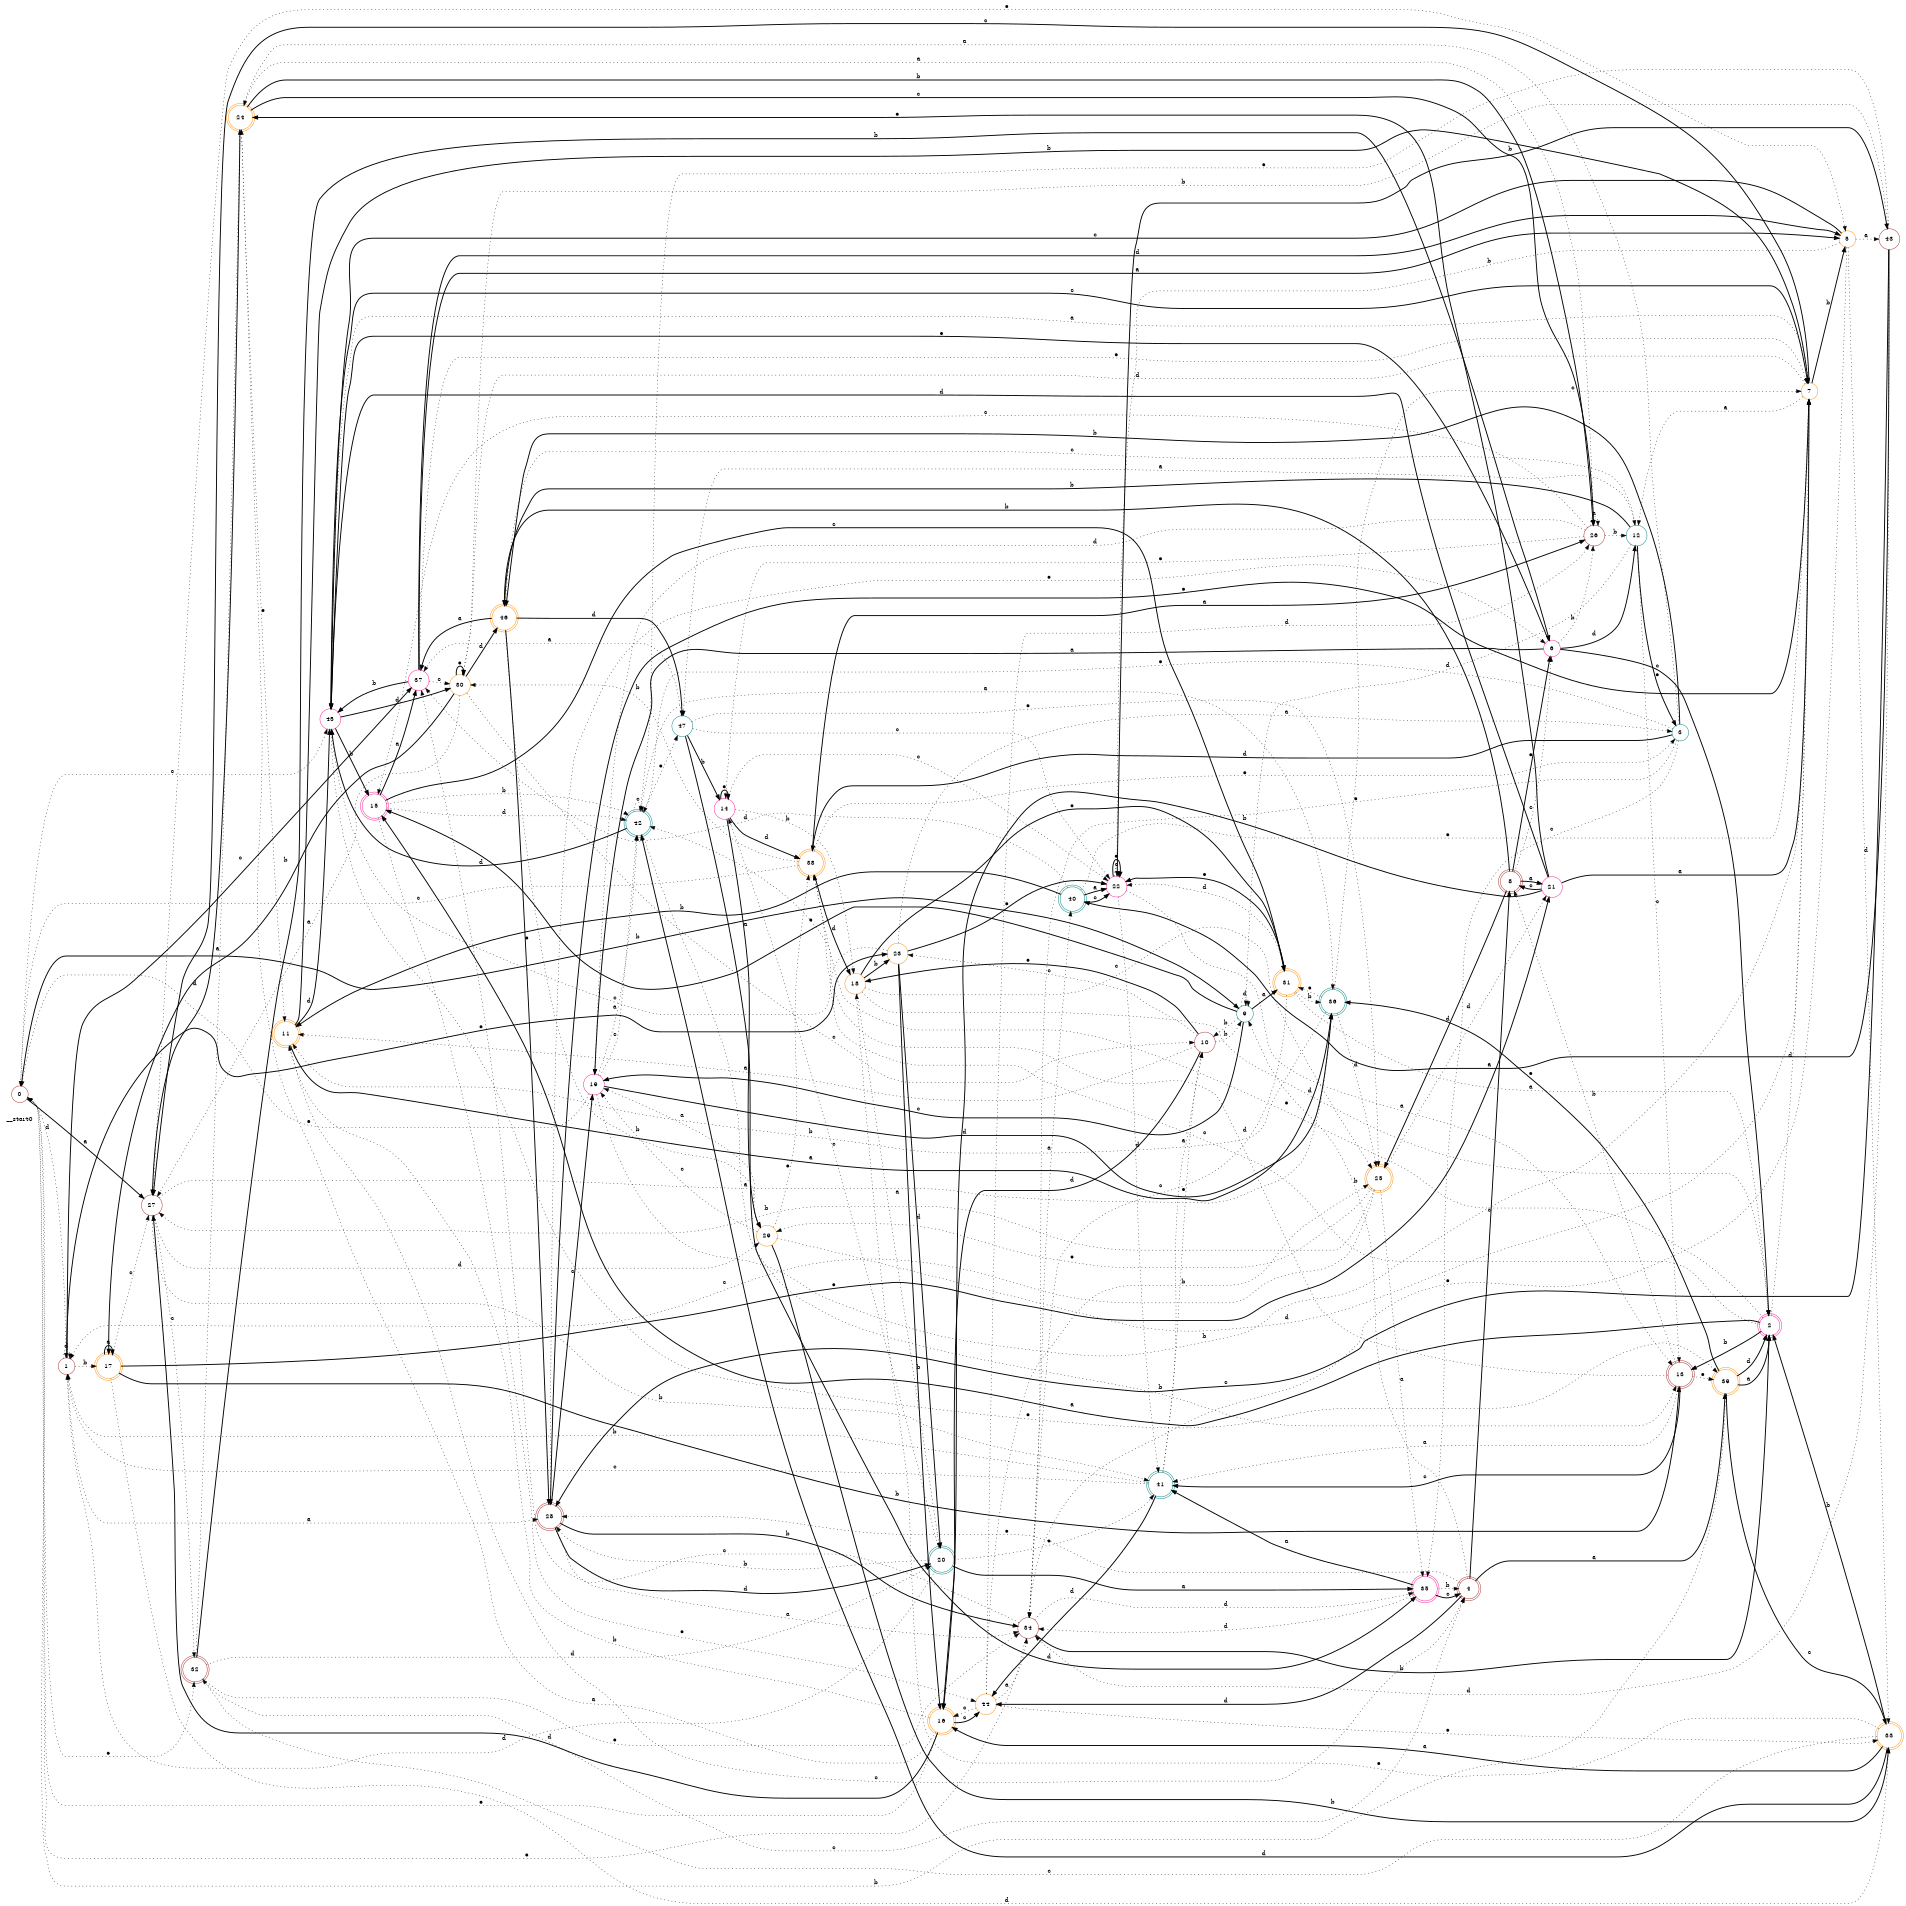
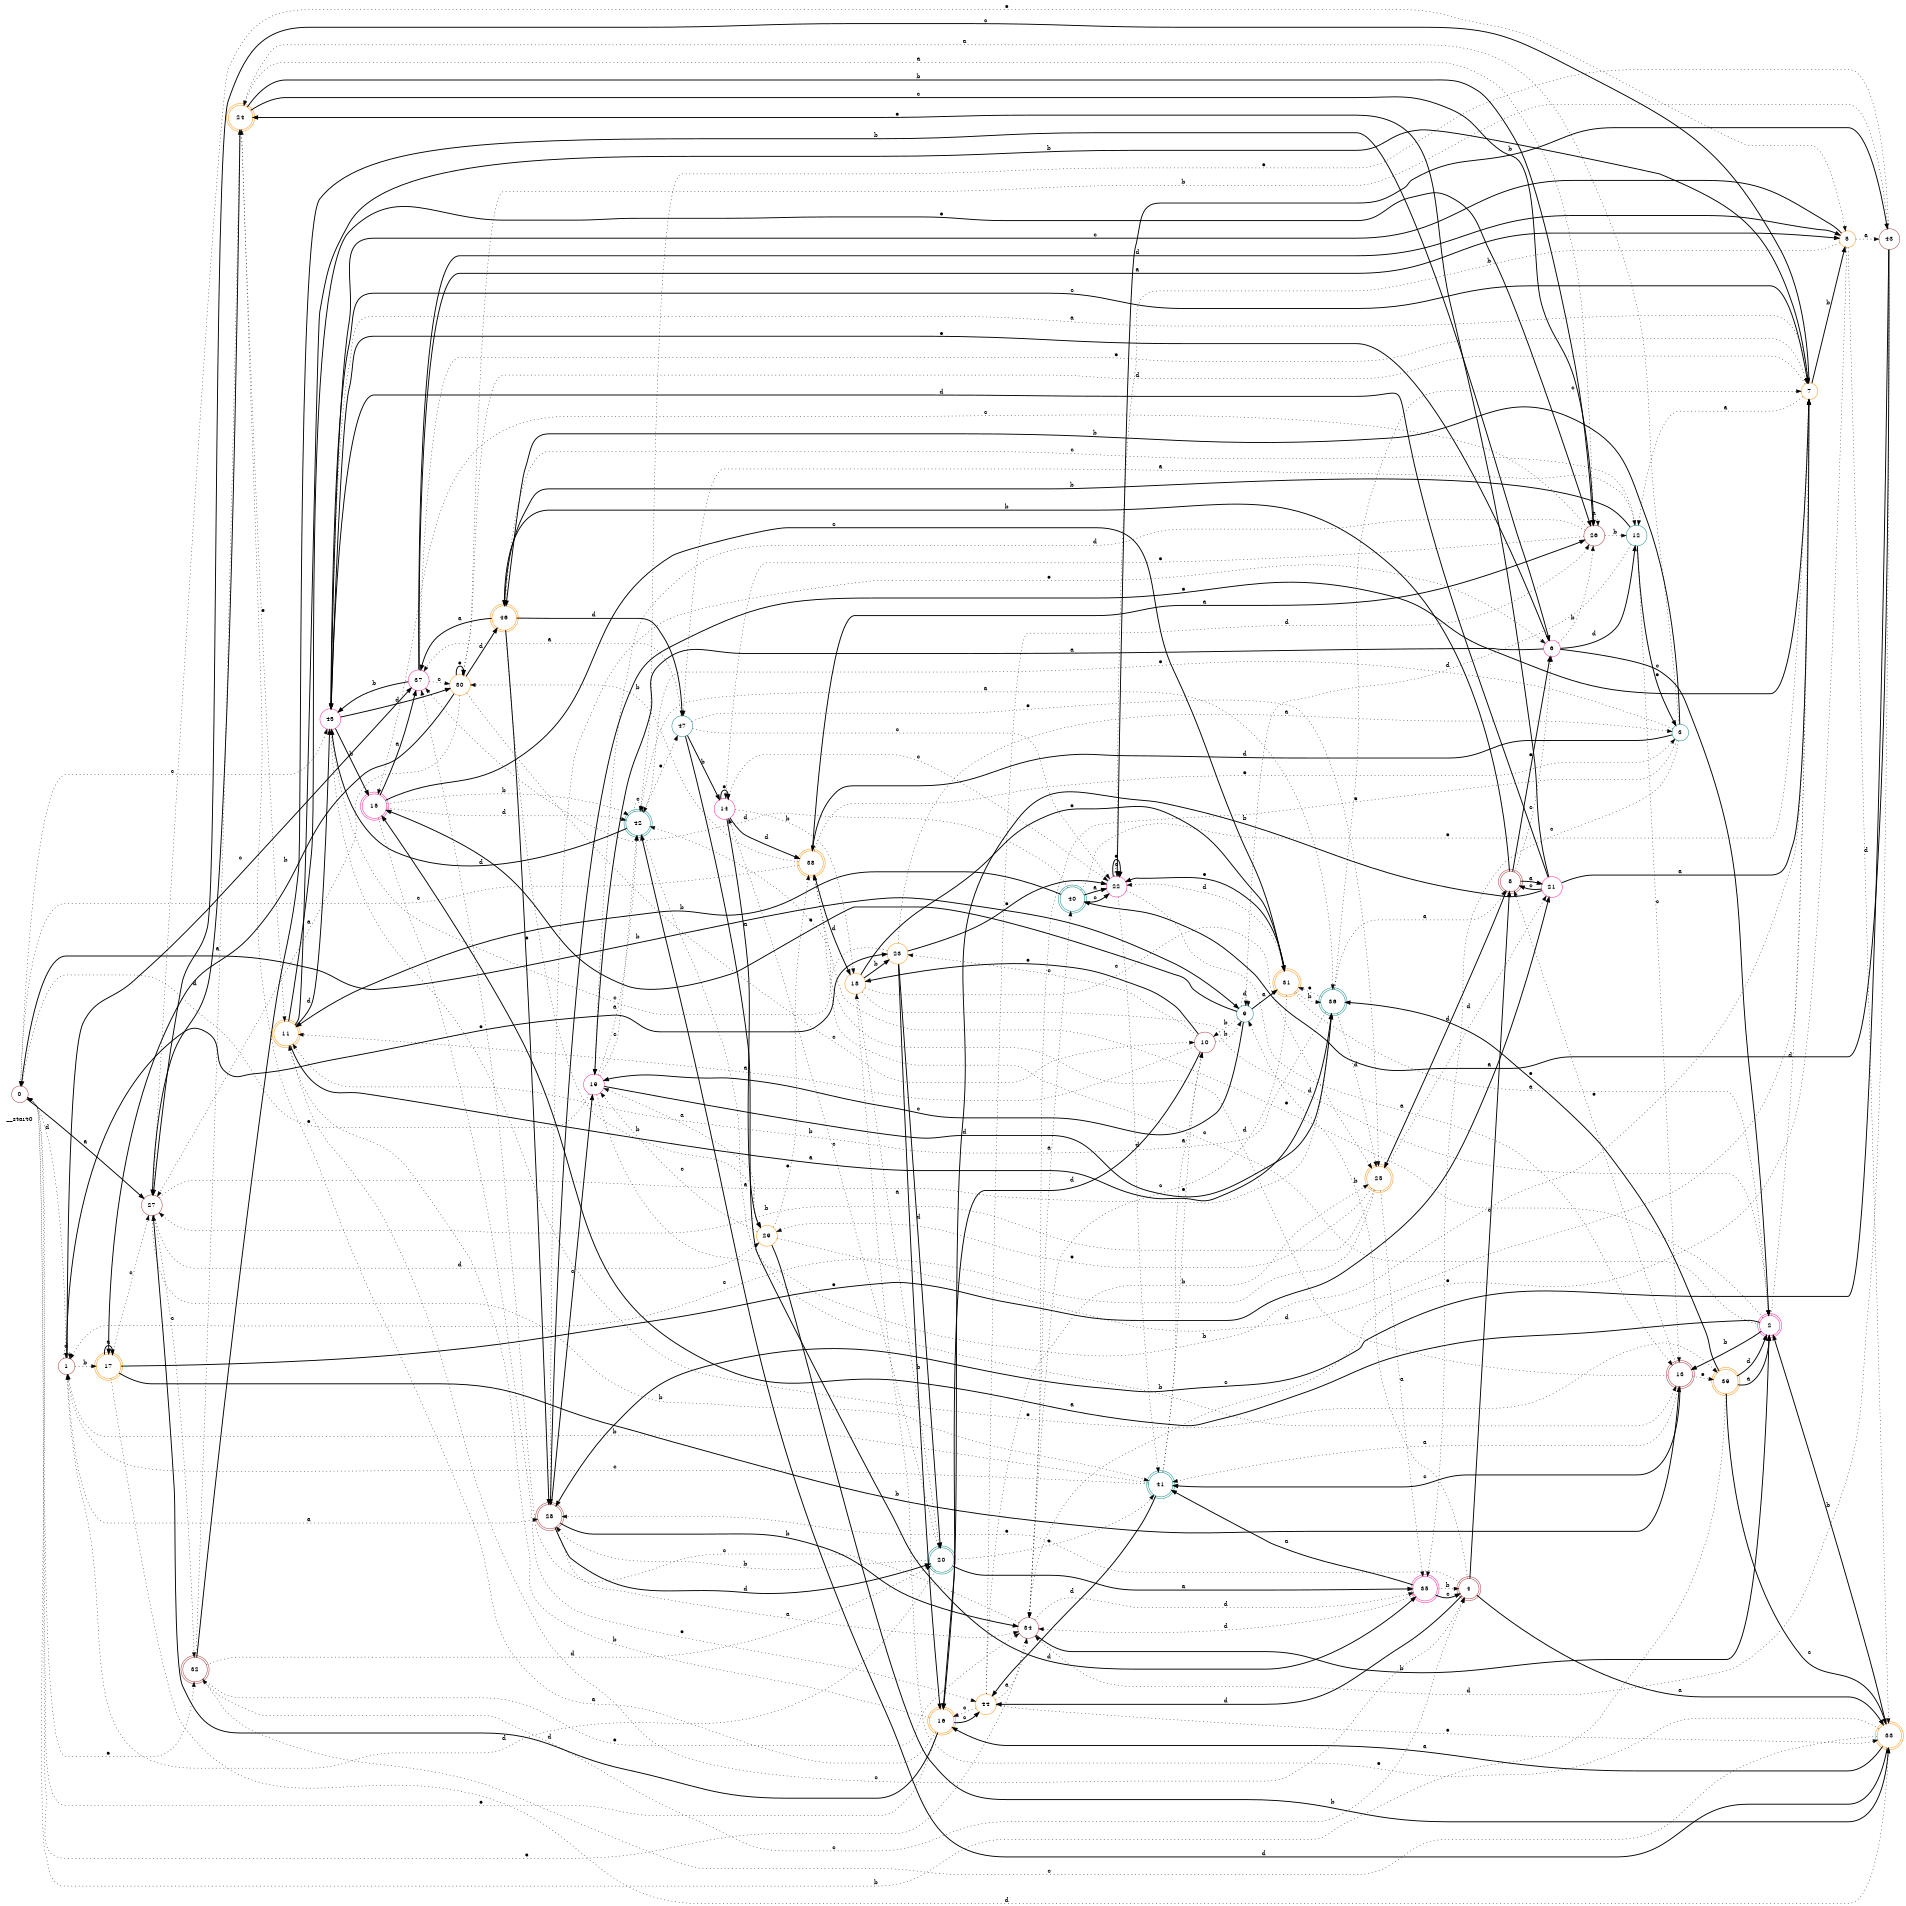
none -> (680, 218)
none -> (1401, 920)
(1594, 1094) -> (1594, 1094)
(1662, 1561) -> (1670, 1694)
